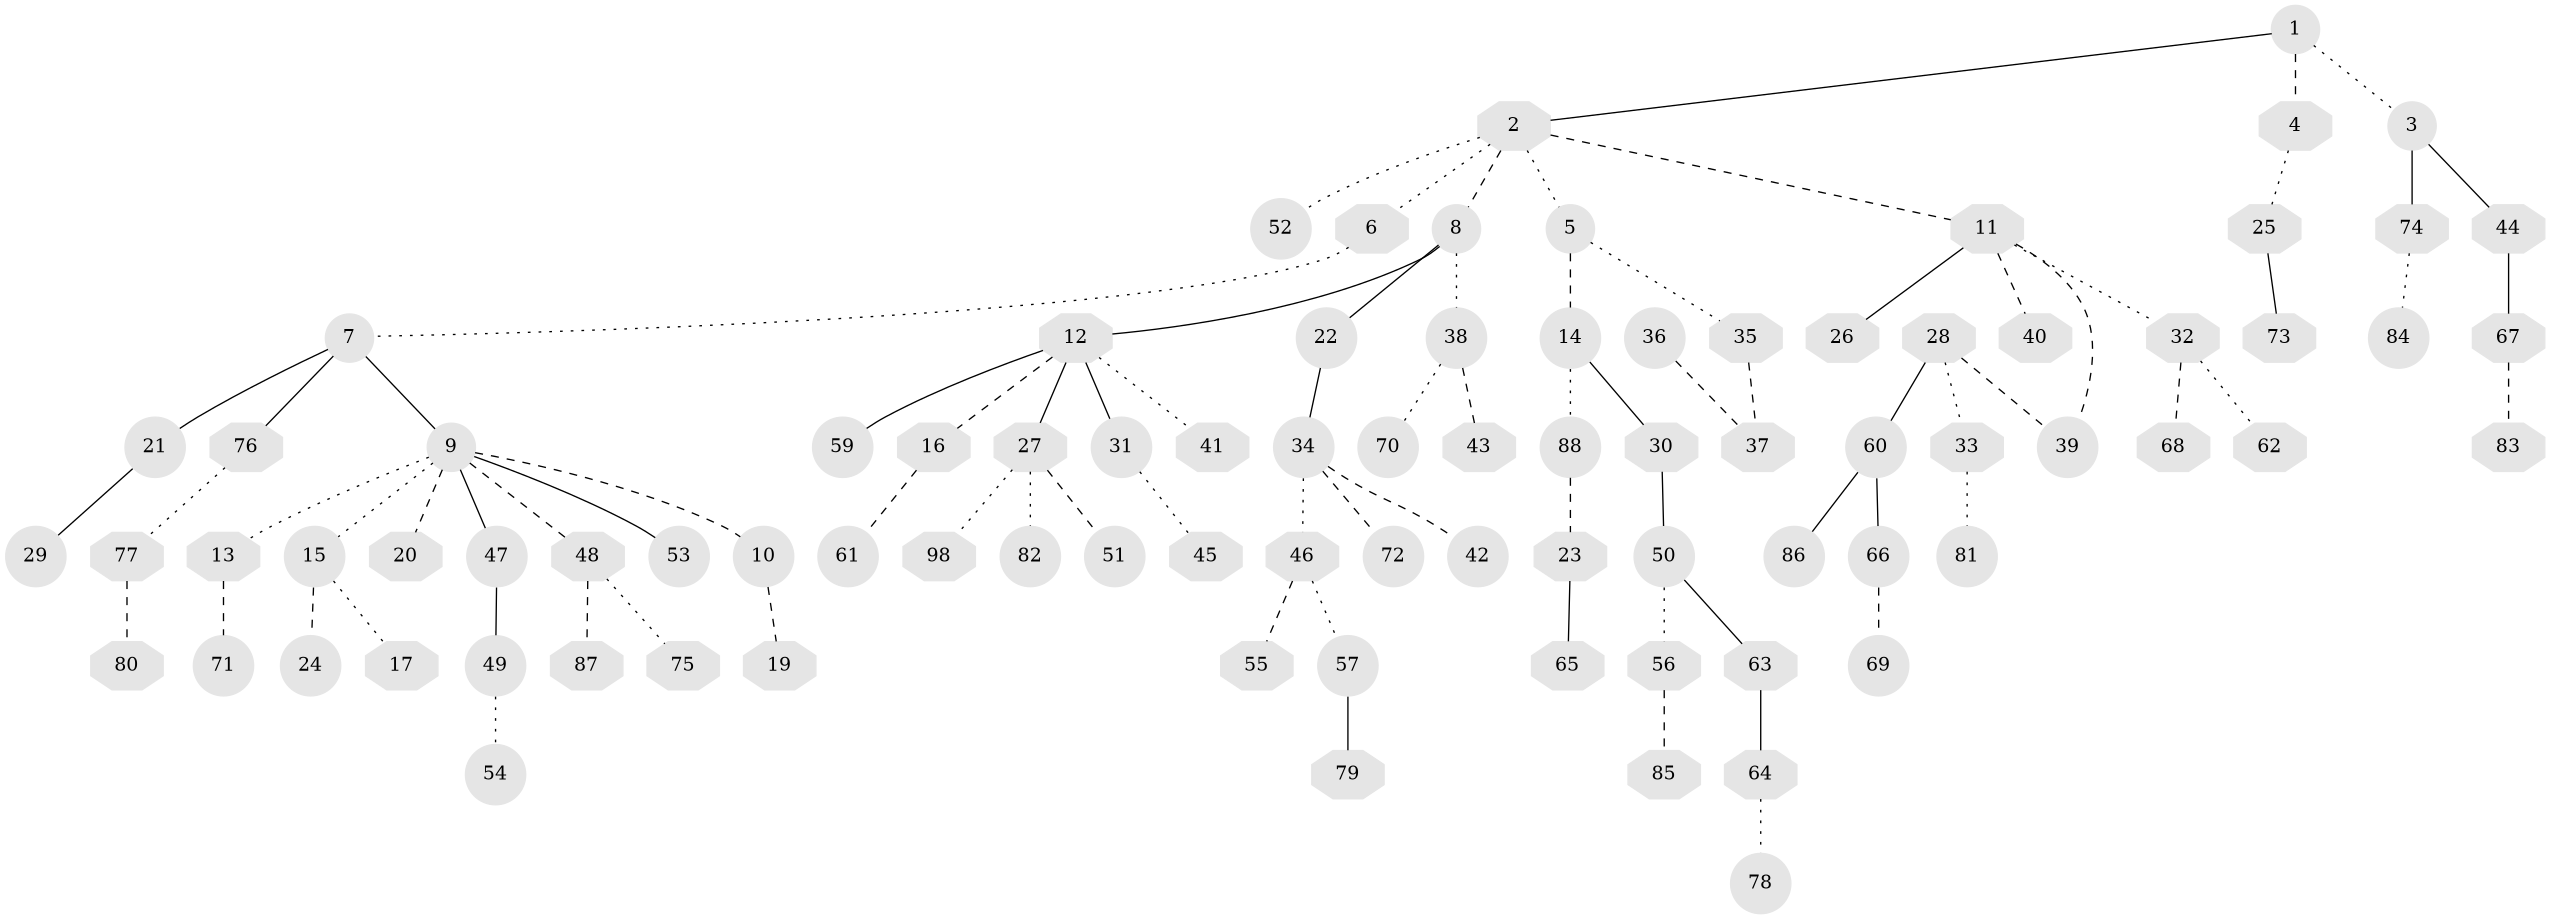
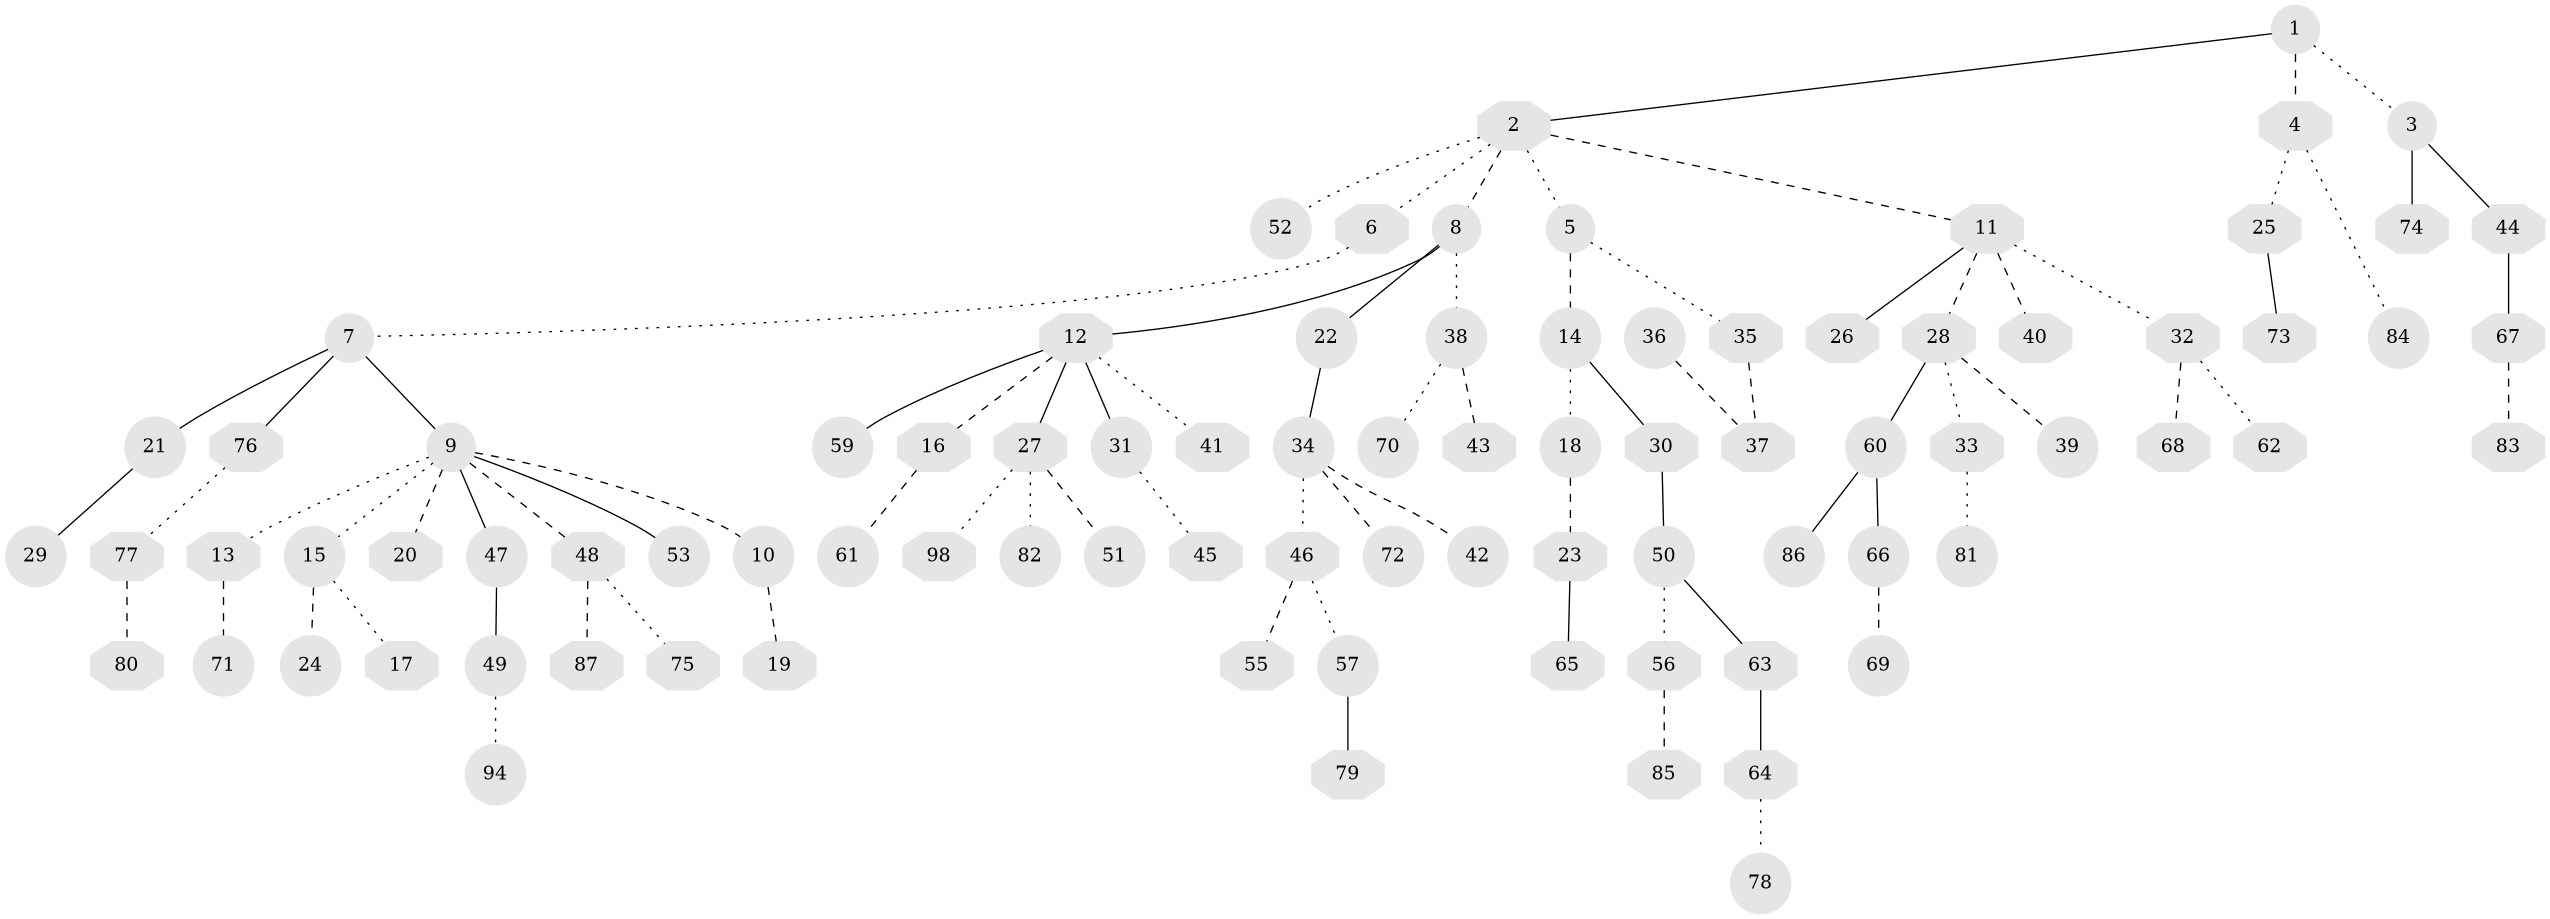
(2406, 280) -> (2346, 230)
(2087, 317) -> (1963, 284)
(1570, 447) -> (1570, 447)
(496, 775) -> (496, 775)
